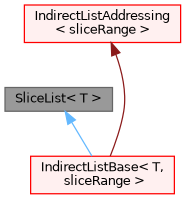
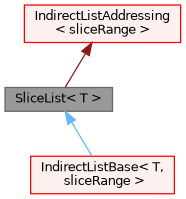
(124, 106) -> (75, 70)
